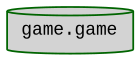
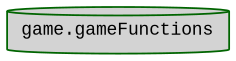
(70, 30) -> (118, 30)
